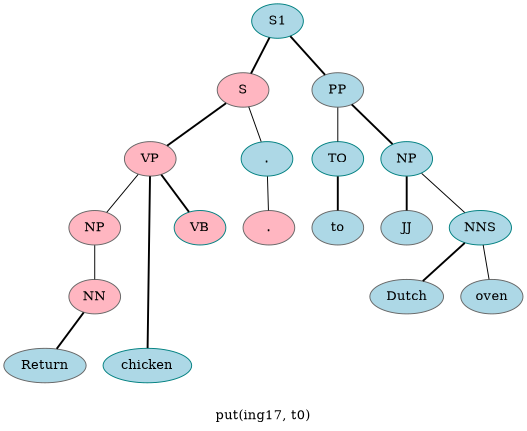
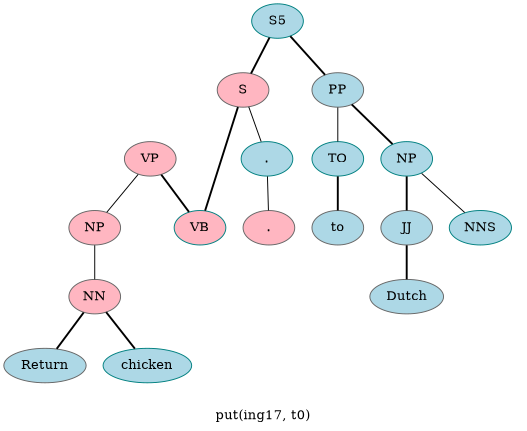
(278, 21) -> (278, 21)
(197, 124) -> (222, 159)
(149, 262) -> (121, 330)
(444, 262) -> (407, 262)
(492, 297) -> none
